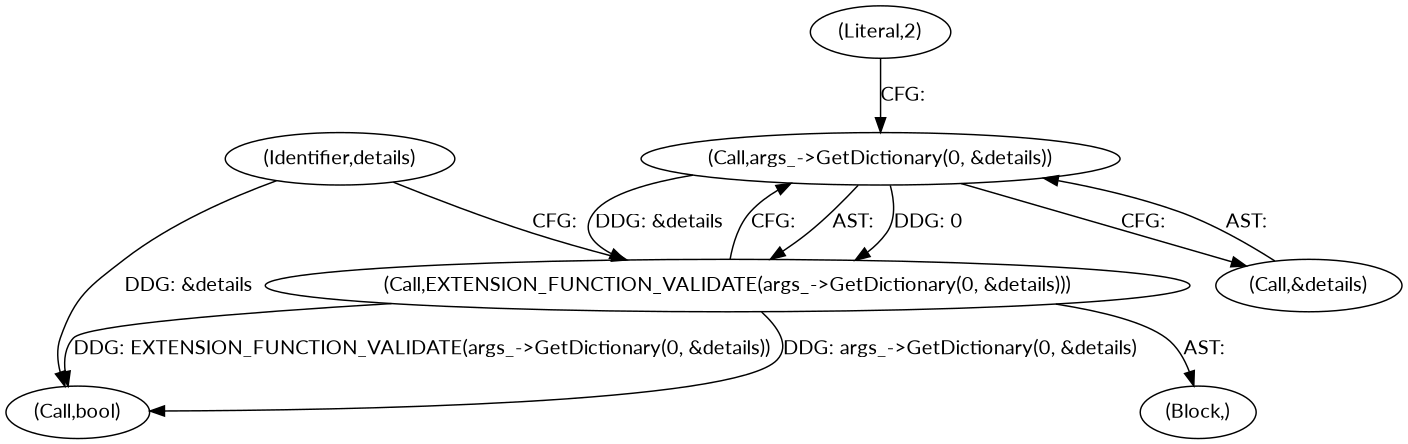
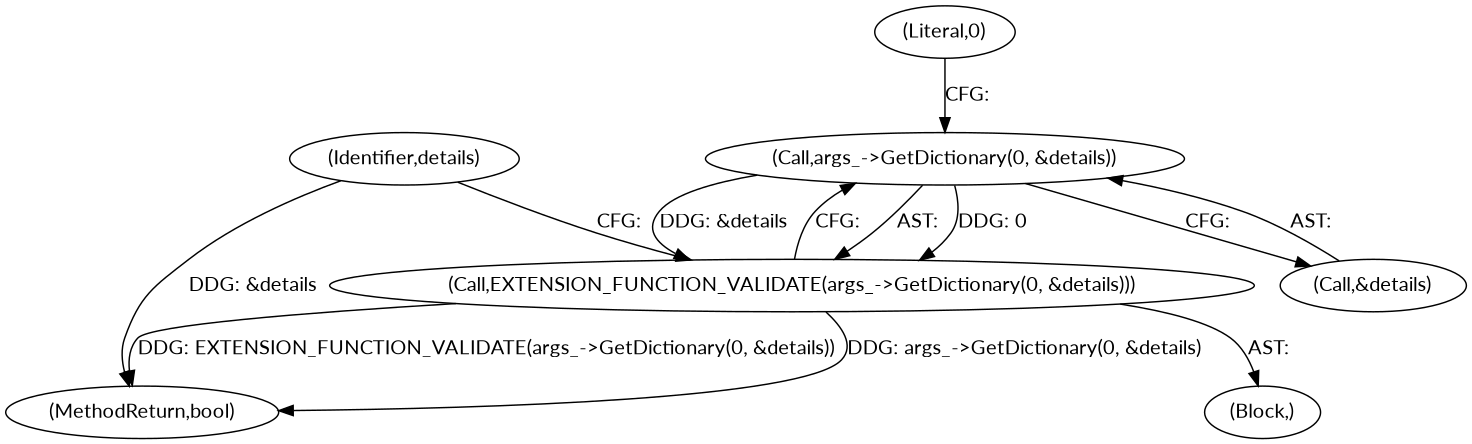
(881, 32) -> (945, 32)
(78, 412) -> (142, 412)
